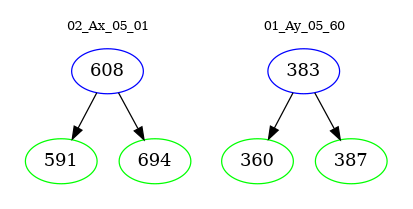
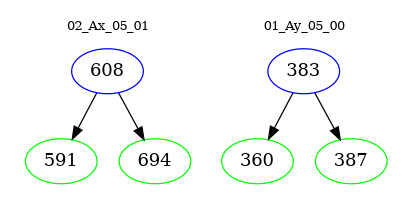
(304, 27) -> (304, 27)
